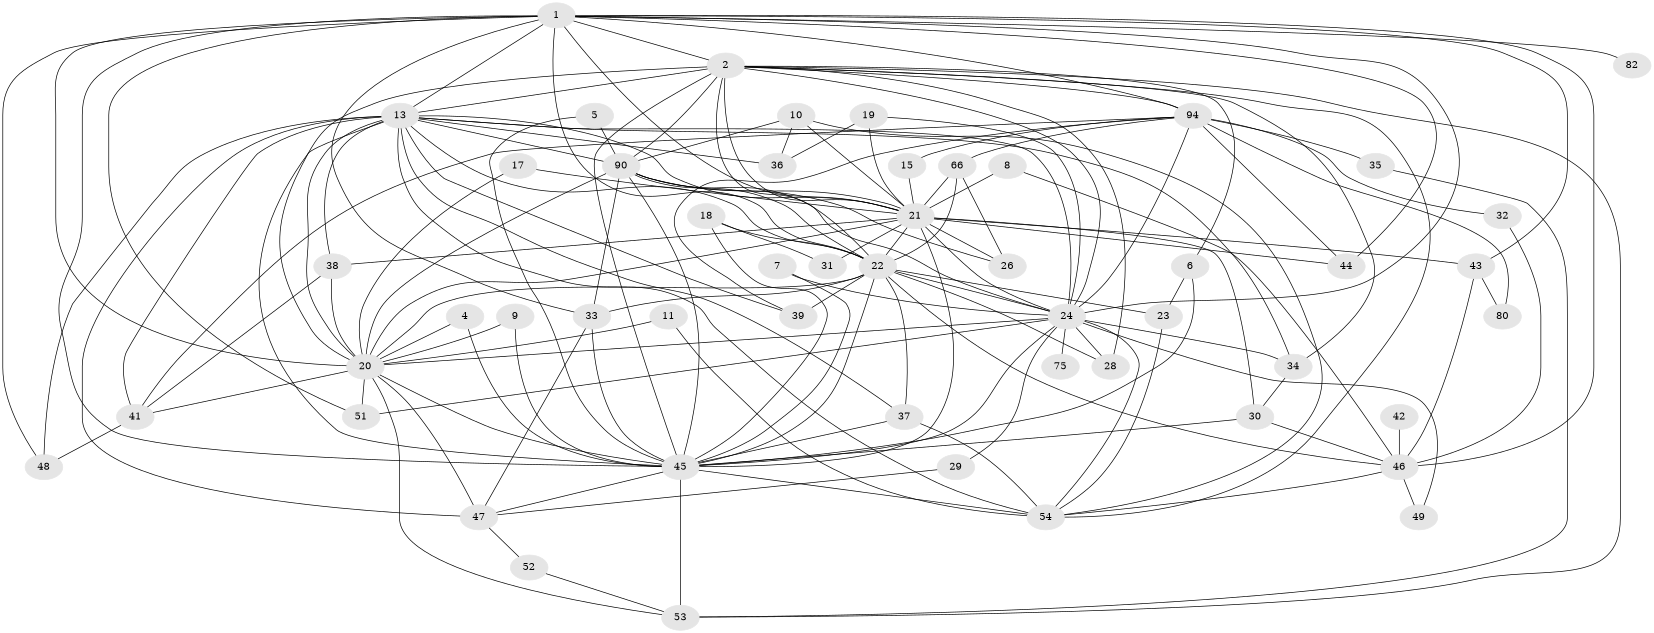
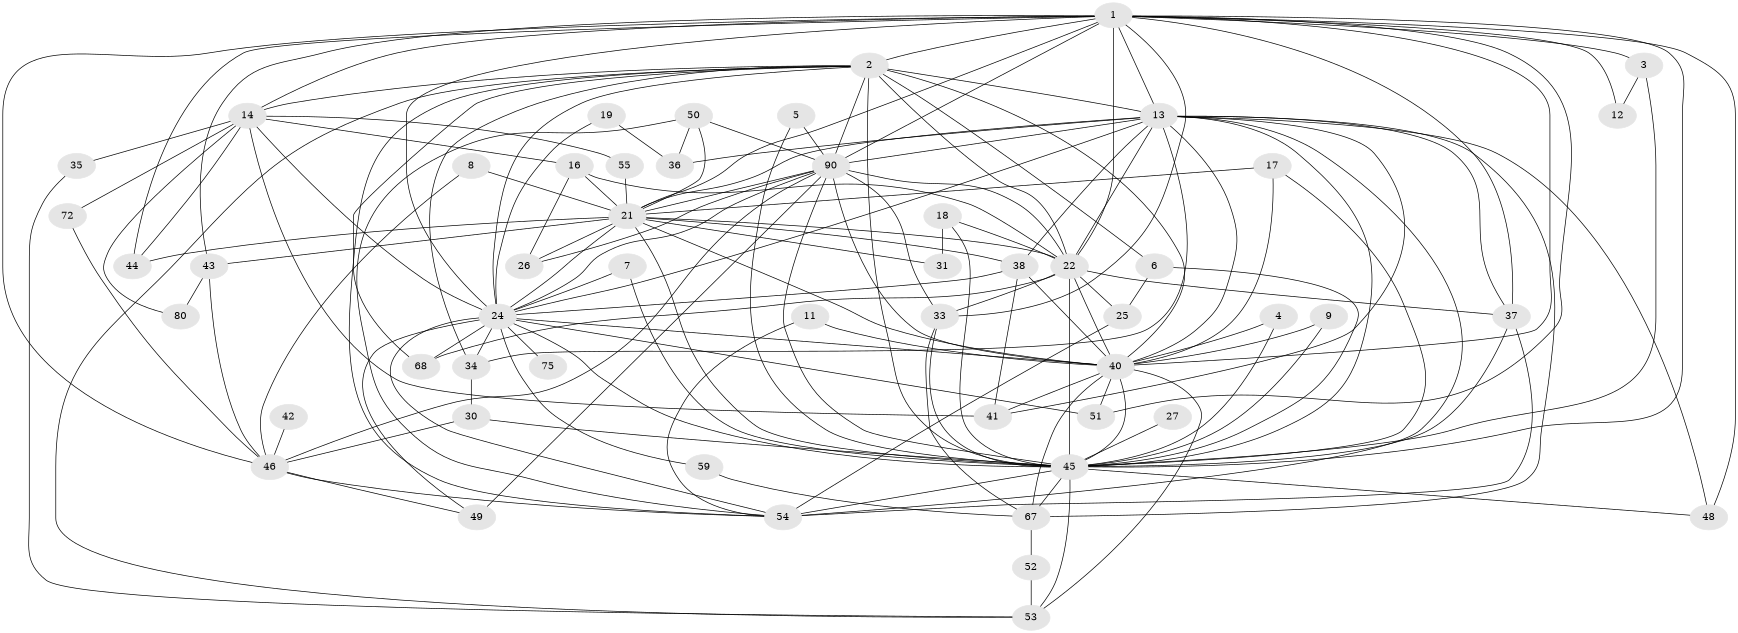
(1632, 66) -> (1618, 116)
none -> (1644, 66)
none -> (1388, 88)
none -> (972, 91)
(796, 116) -> (694, 116)
(1193, 116) -> (248, 116)
(907, 166) -> (625, 166)
(957, 166) -> (575, 166)
(879, 171) -> none
(751, 176) -> none
(1503, 216) -> (68, 216)
(1165, 240) -> none
(972, 291) -> (760, 297)
(798, 317) -> none
(1164, 317) -> (1123, 317)
none -> (671, 325)
(365, 367) -> (1116, 367)
(1111, 367) -> (421, 367)
(1118, 411) -> (582, 374)
none -> (1173, 417)
none -> (1400, 431)
(88, 443) -> (1359, 490)
(956, 467) -> (704, 467)
(479, 517) -> (1031, 517)
